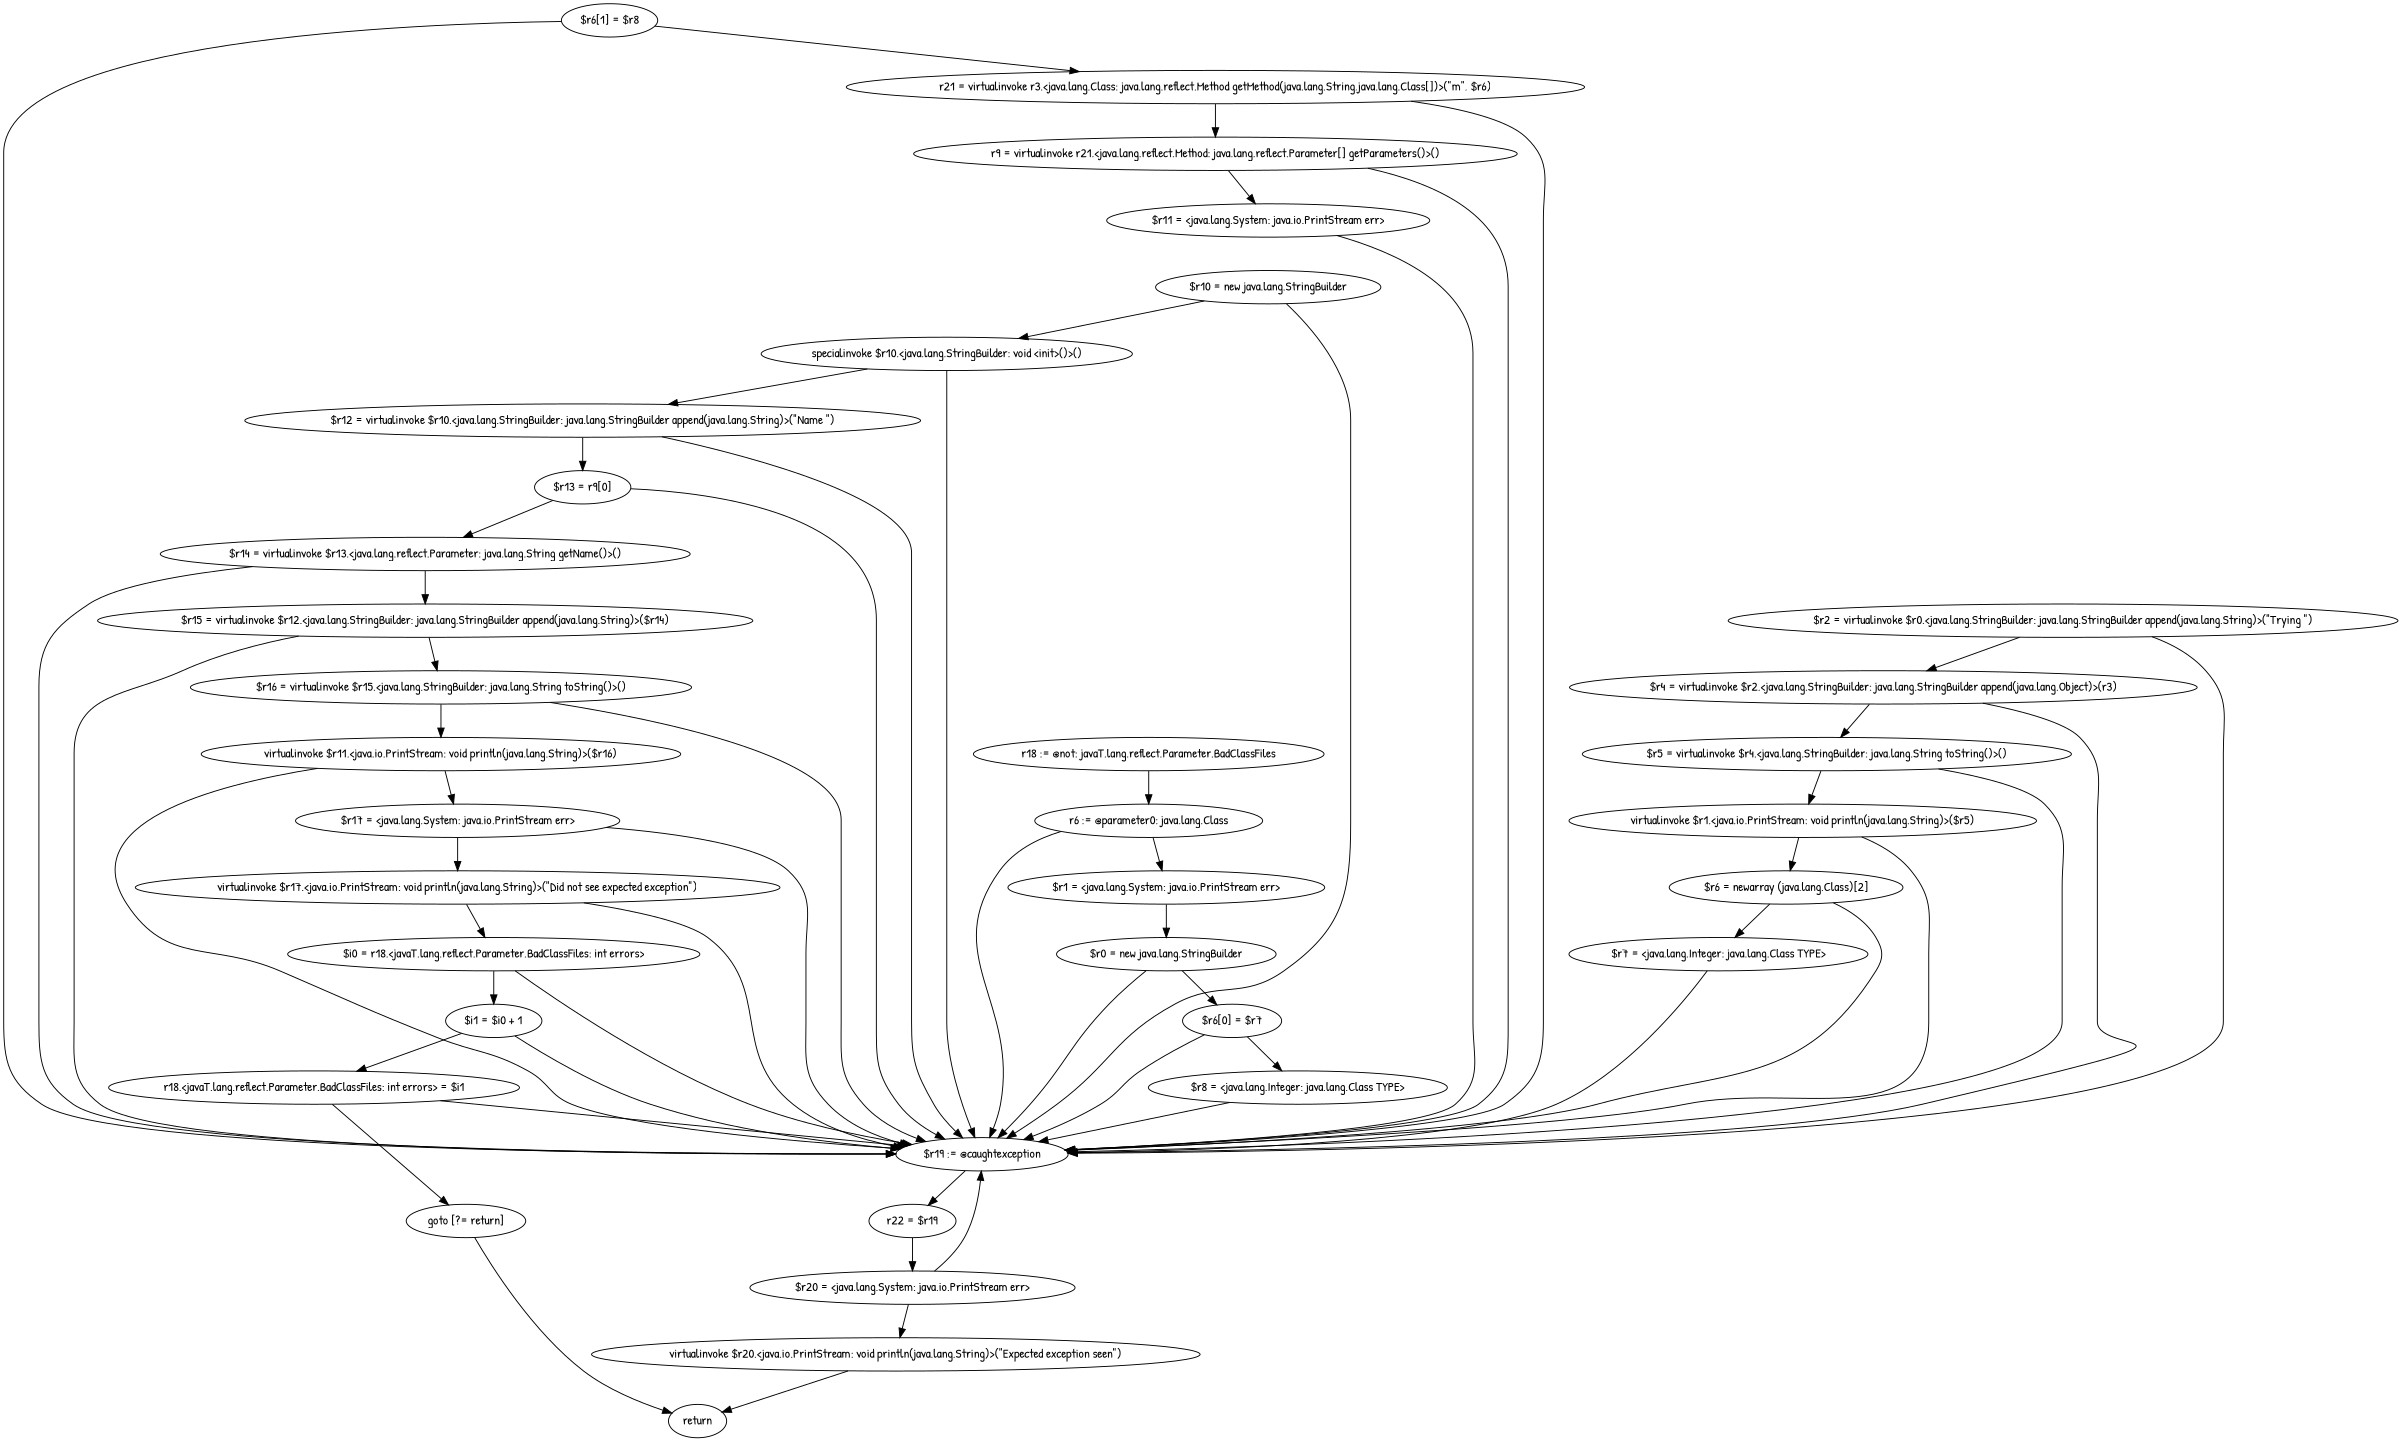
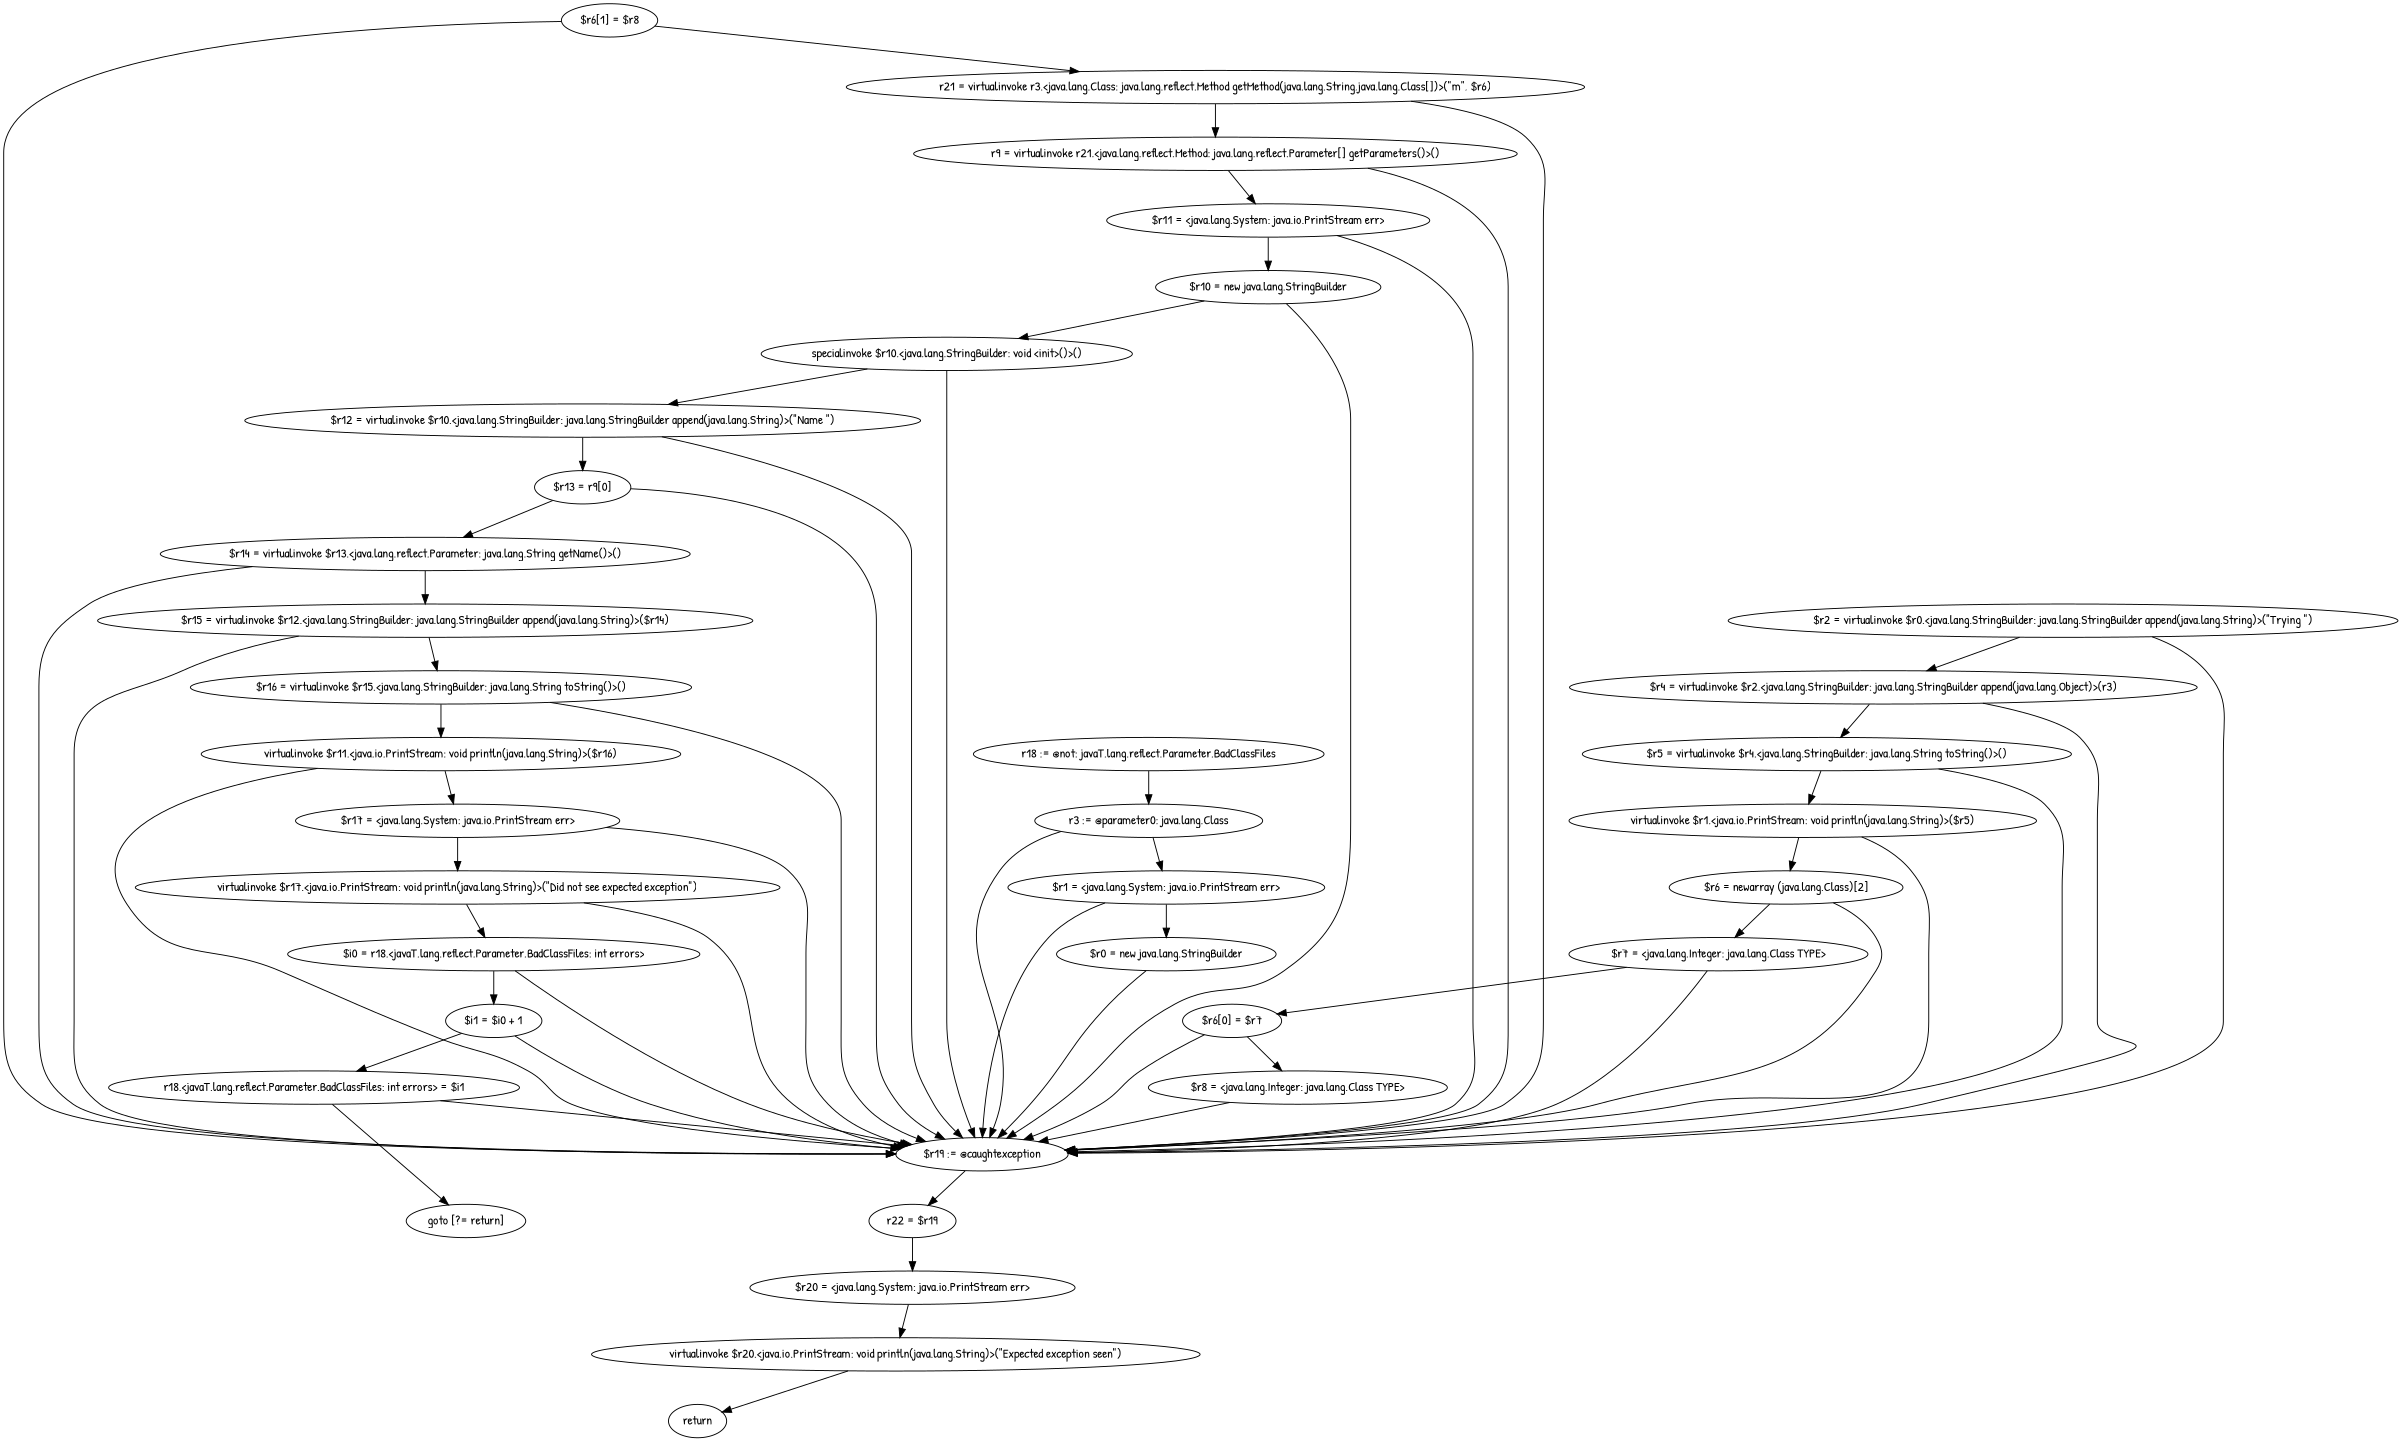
none -> (1268, 249)
(1149, 821) -> (1149, 821)
(1196, 985) -> (1457, 990)
(968, 1231) -> (1012, 996)
(552, 1343) -> none
